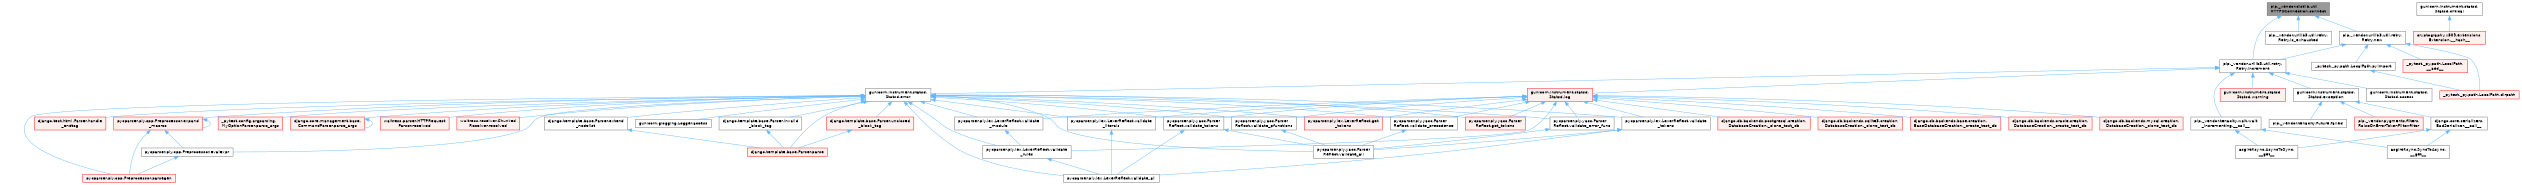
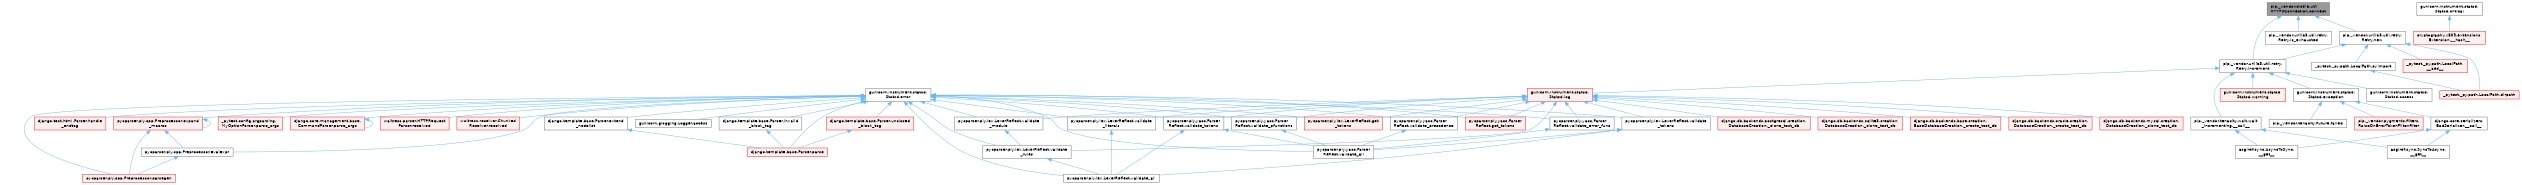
(1573, 81) -> none
